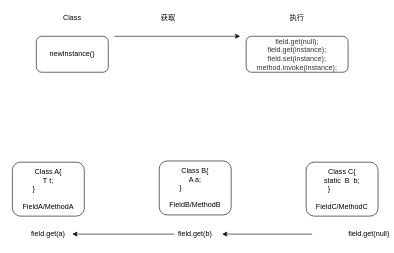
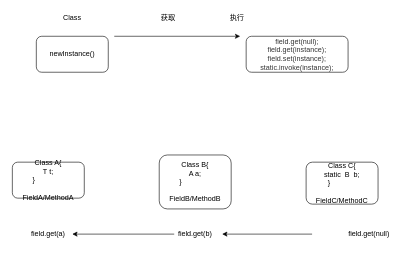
(297, 18) -> (237, 18)
(297, 54) -> (297, 54)
(195, 188) -> (195, 182)
(48, 189) -> (48, 180)
(342, 189) -> (342, 183)
